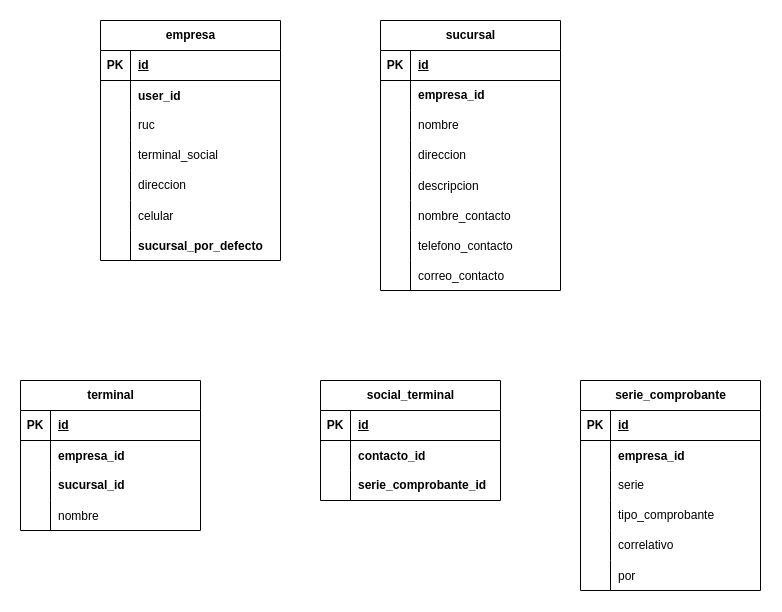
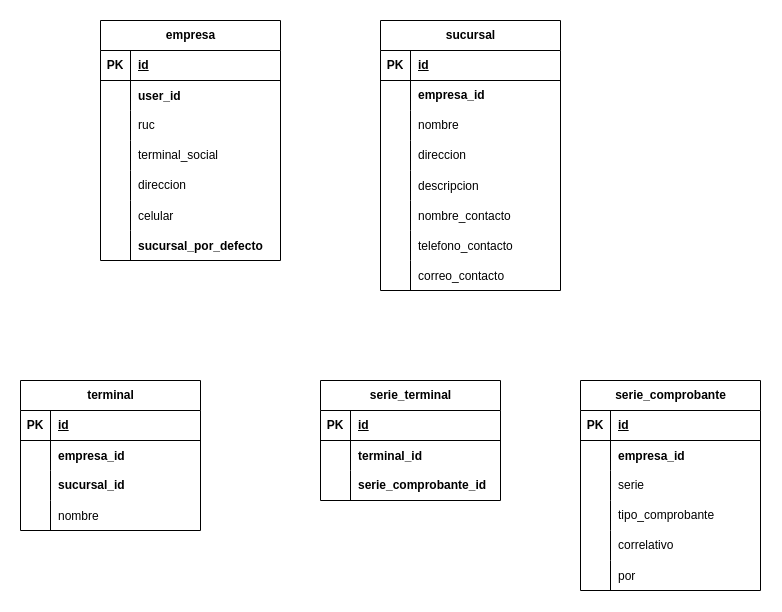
(411, 396) -> (411, 396)
(393, 456) -> (390, 456)
